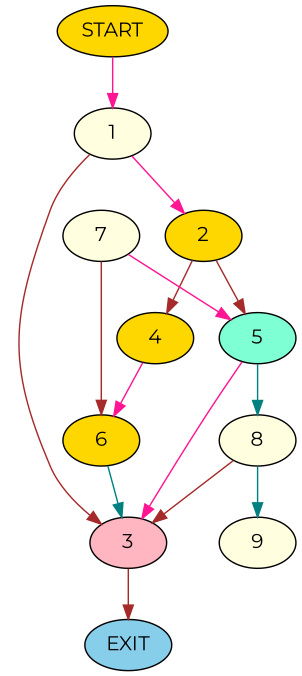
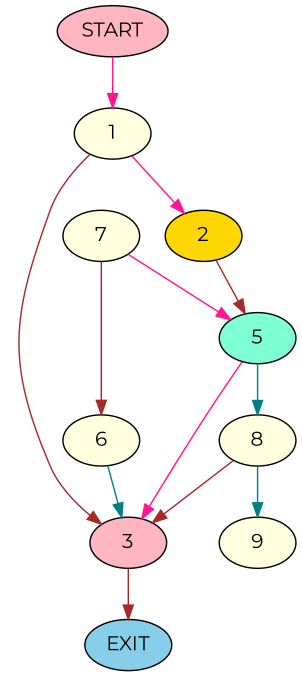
(113, 31) -> (113, 31)
(155, 338) -> none
(101, 440) -> (101, 440)
